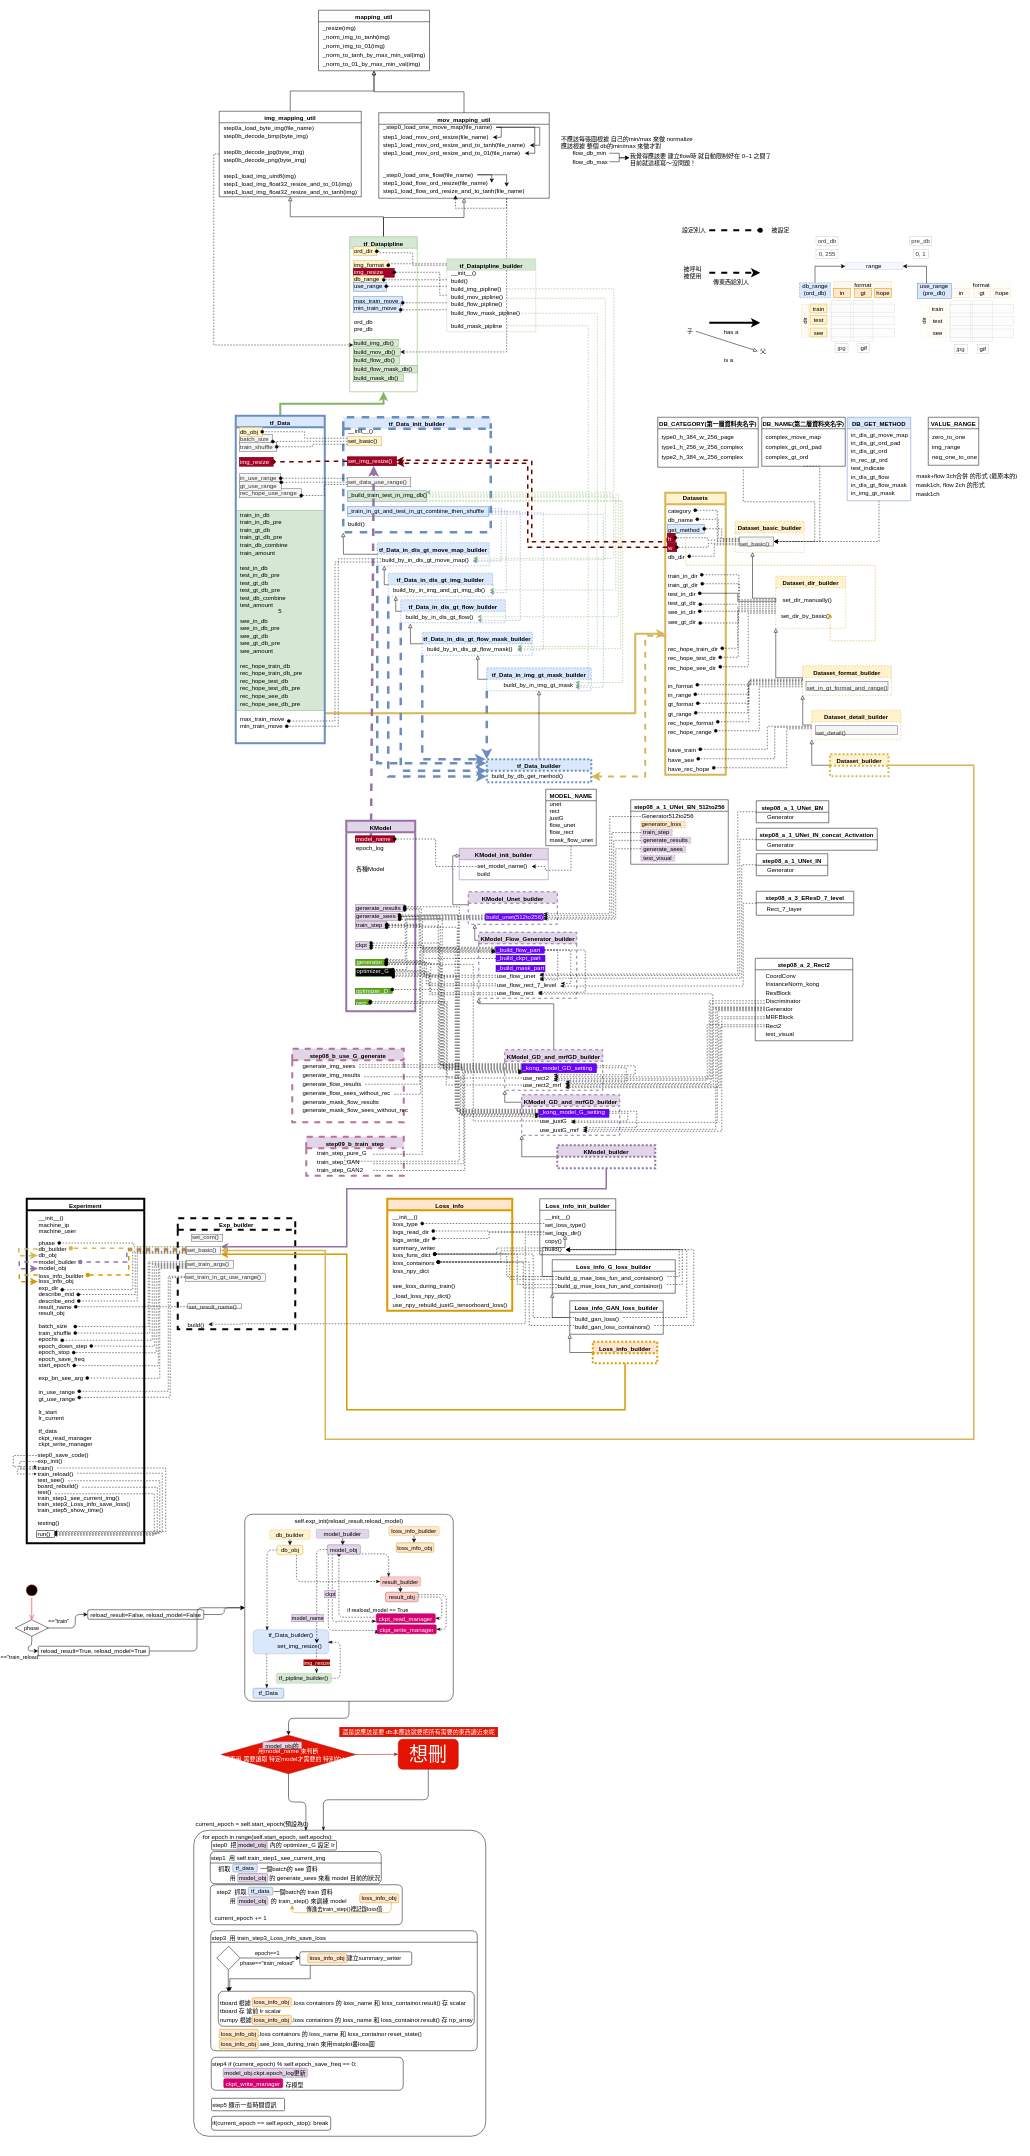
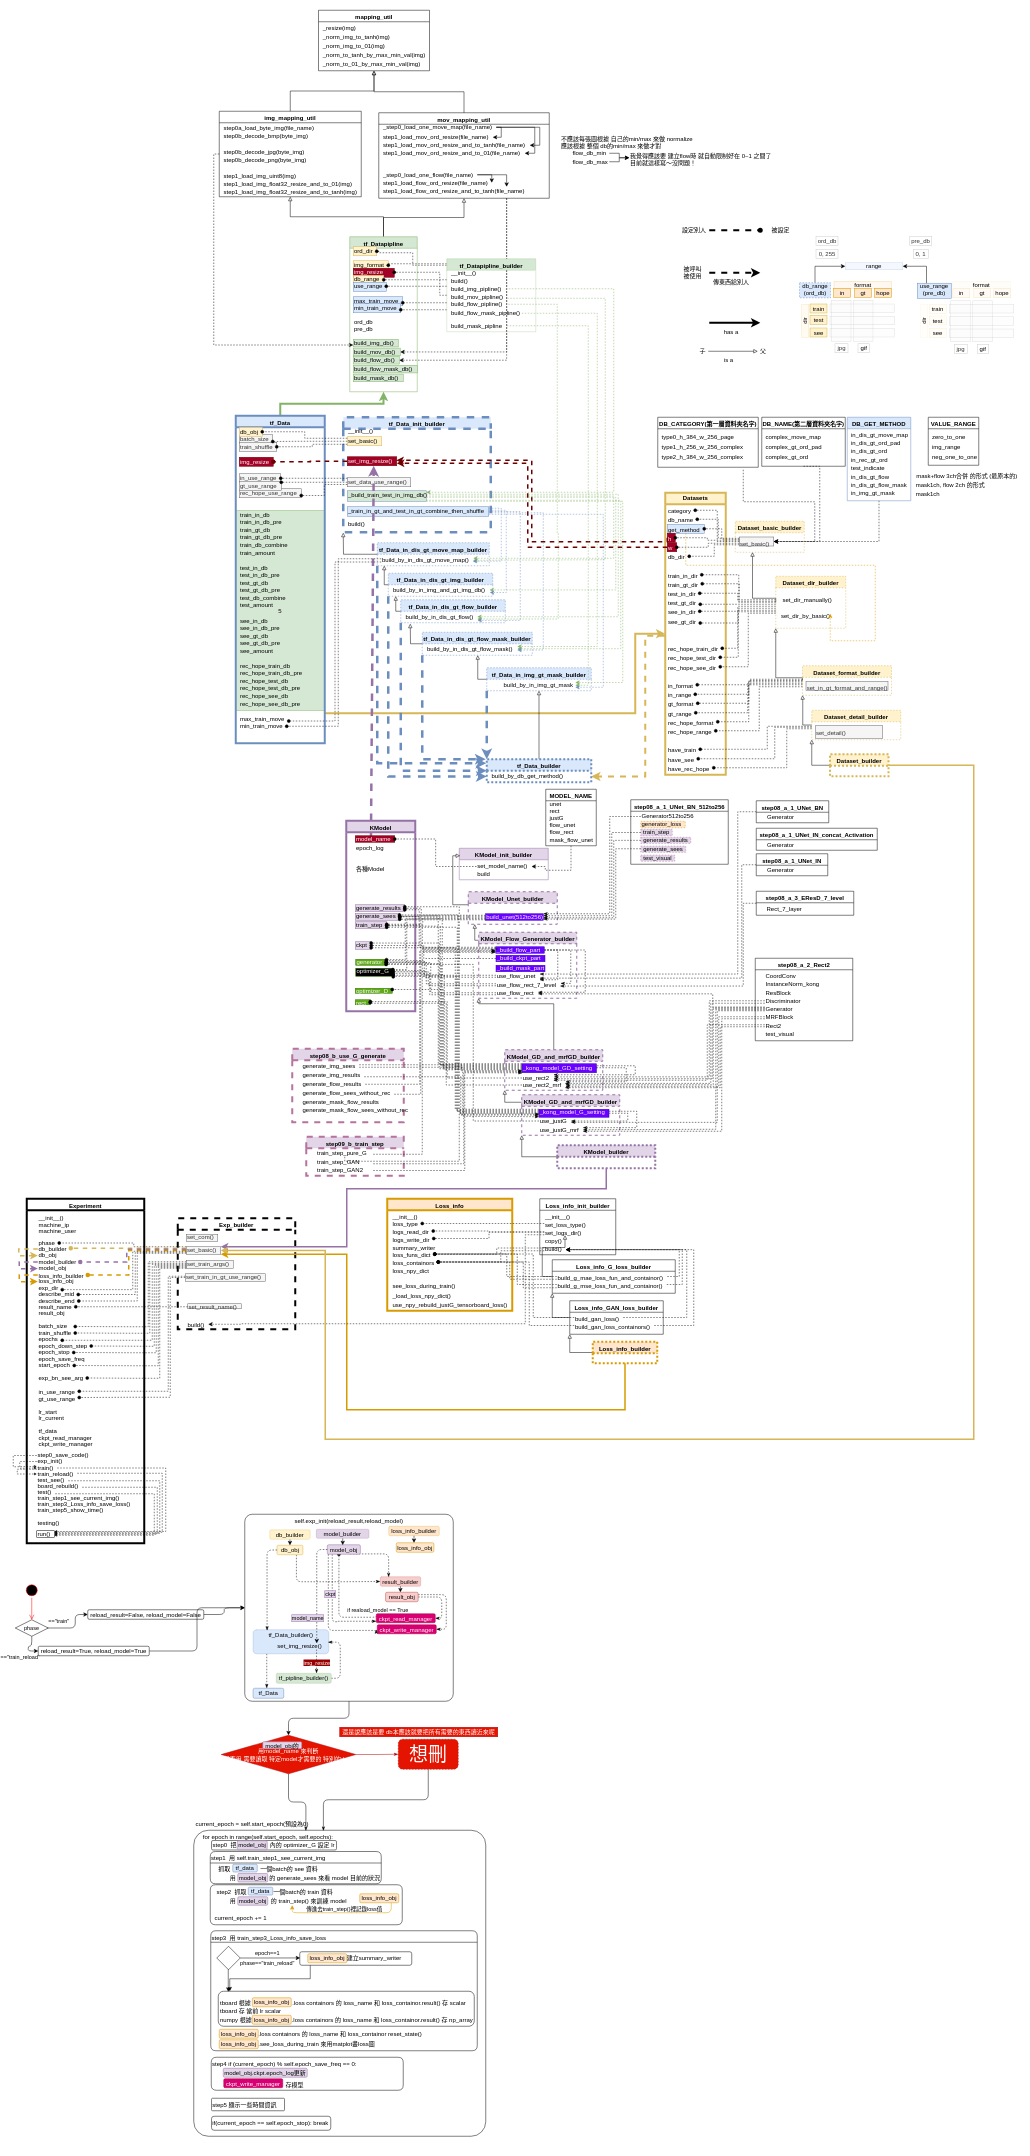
(456, 203) -> (403, 360)
(690, 331) -> (703, 351)
none -> (557, 372)
(718, 593) -> (718, 593)
(856, 730) -> (849, 732)
(740, 844) -> none
(207, 1238) -> (202, 1238)
(428, 1754) -> (428, 1754)
